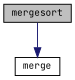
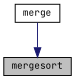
(38, 35) -> (38, 35)
